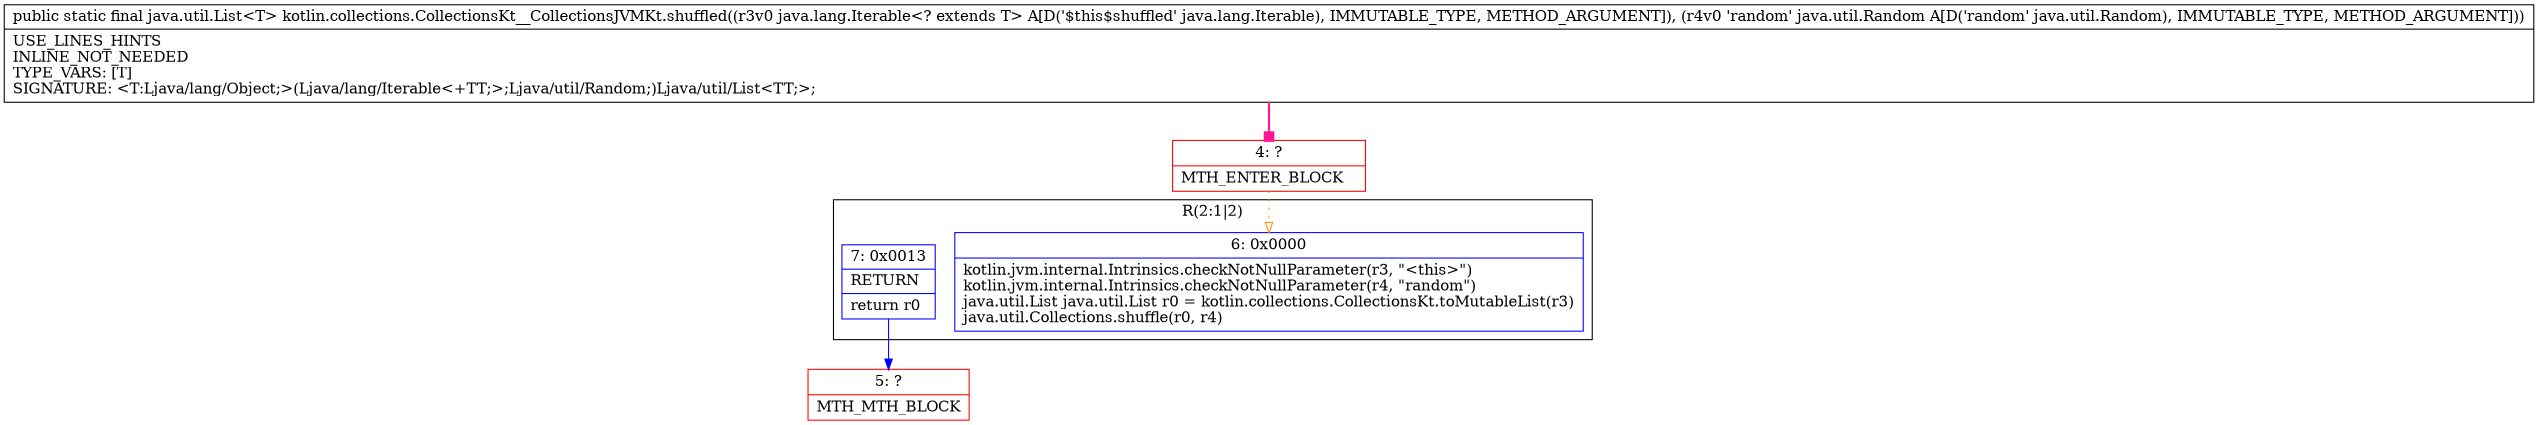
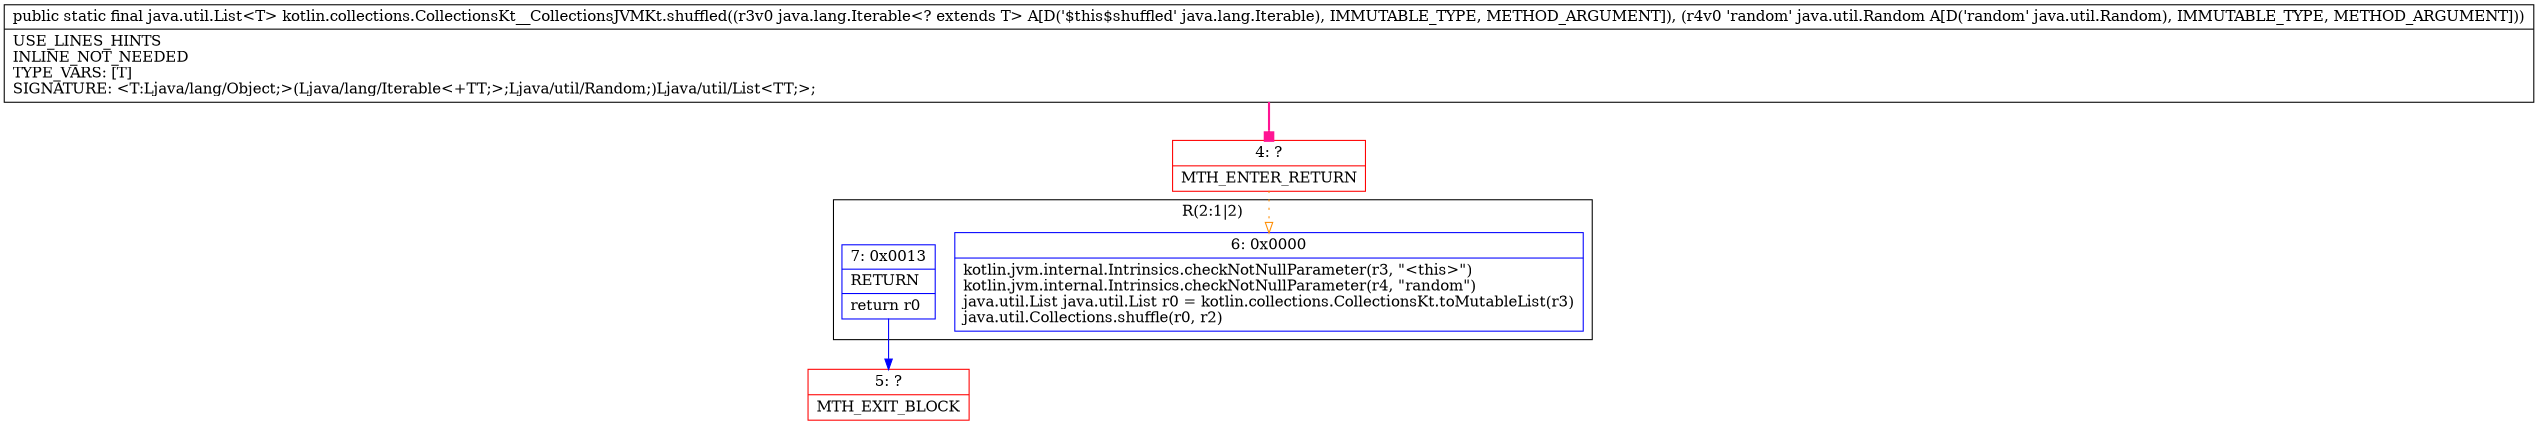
(1263, 178) -> (1269, 178)
(1093, 318) -> (1093, 318)
(889, 407) -> (889, 407)
